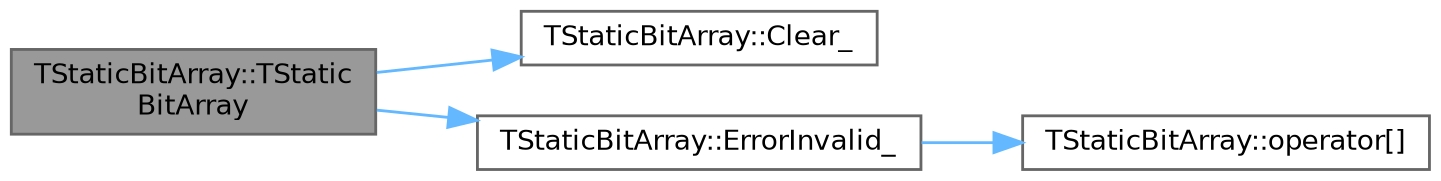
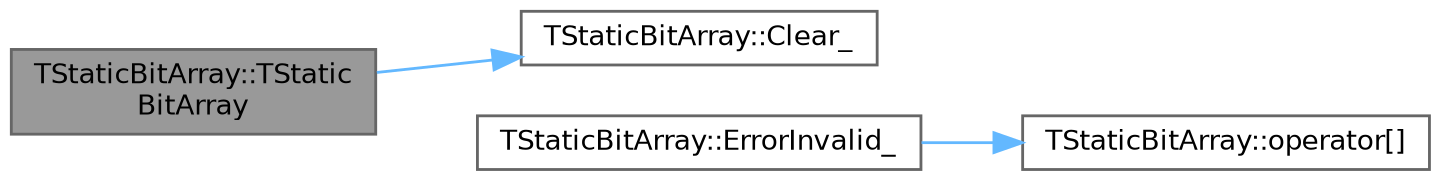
(413, 114) -> none
